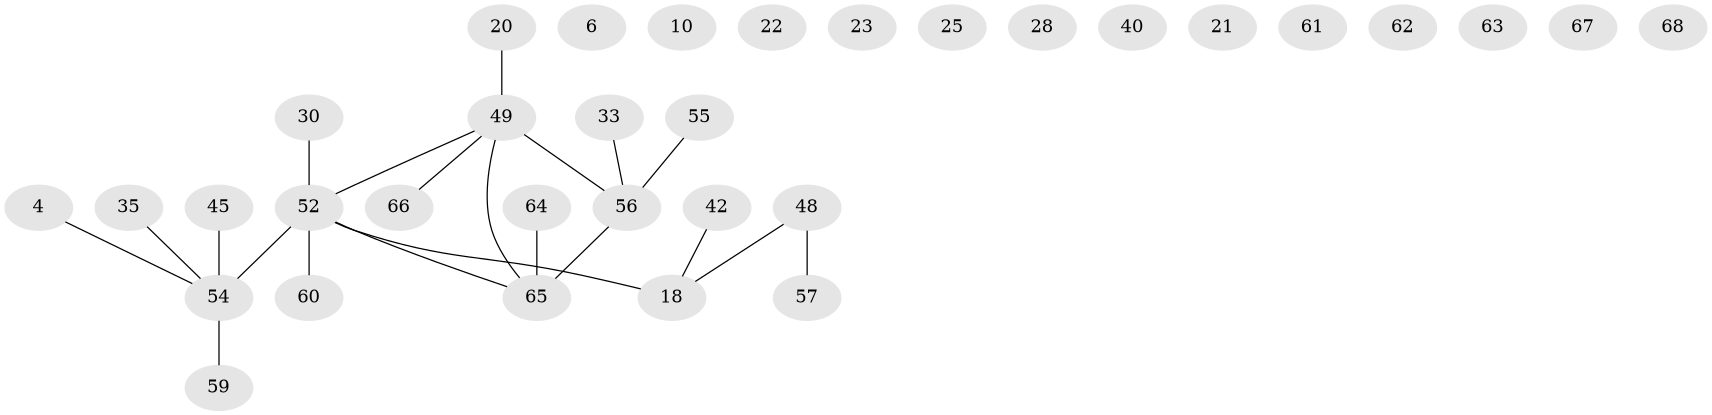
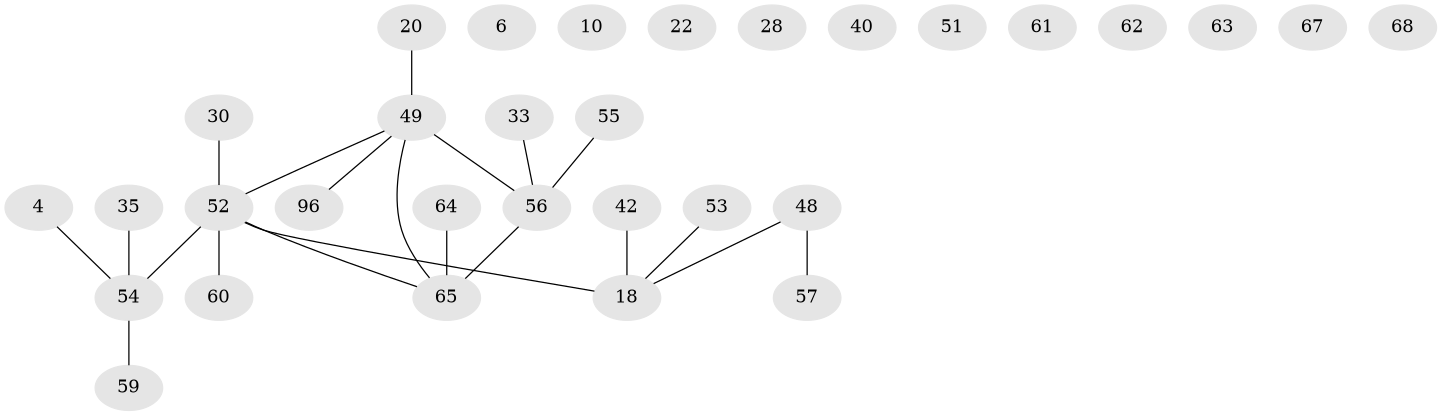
(862, 28) -> none
(952, 28) -> none
(1223, 28) -> (952, 28)
(219, 208) -> none
(399, 208) -> (309, 208)
none -> (717, 208)
